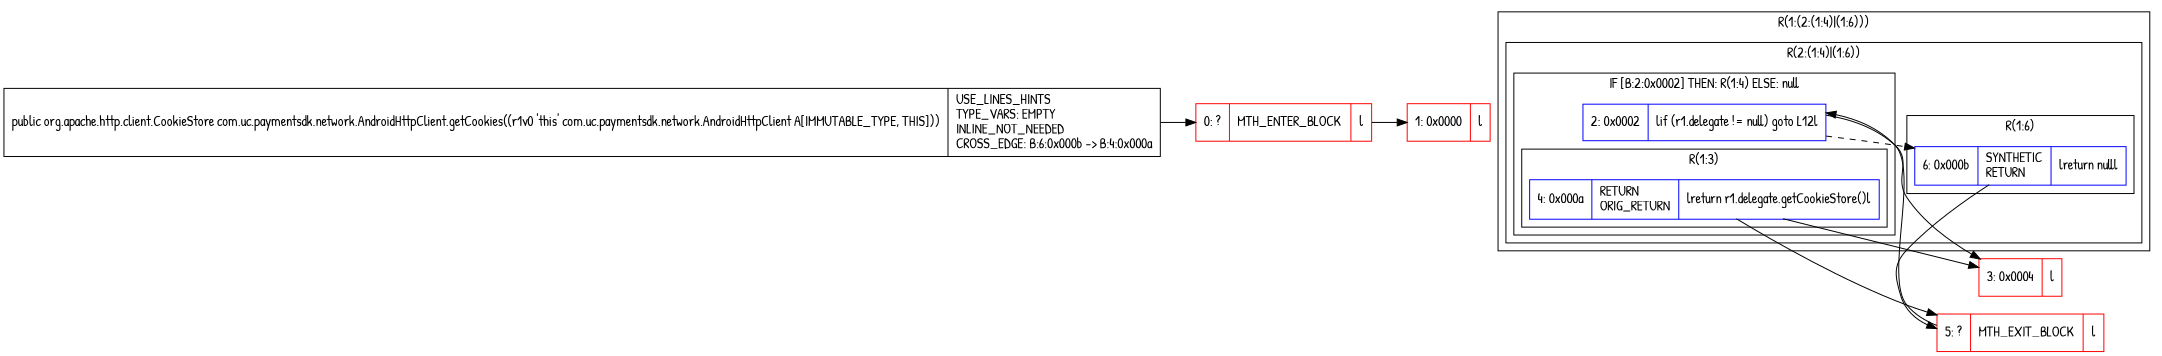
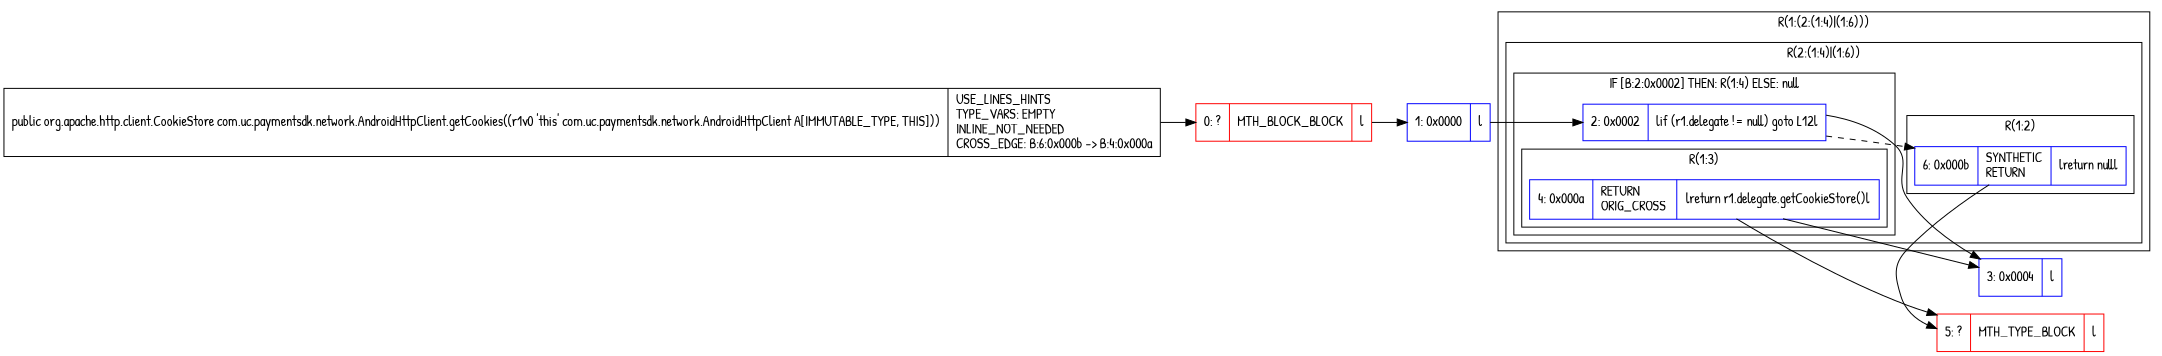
(1290, 122) -> (1291, 122)
(1449, 122) -> (1449, 122)
(2020, 127) -> (2020, 127)
(1635, 206) -> (1634, 206)
(1903, 210) -> (1531, 122)
(2020, 277) -> (2020, 277)
(2026, 332) -> (2027, 332)
